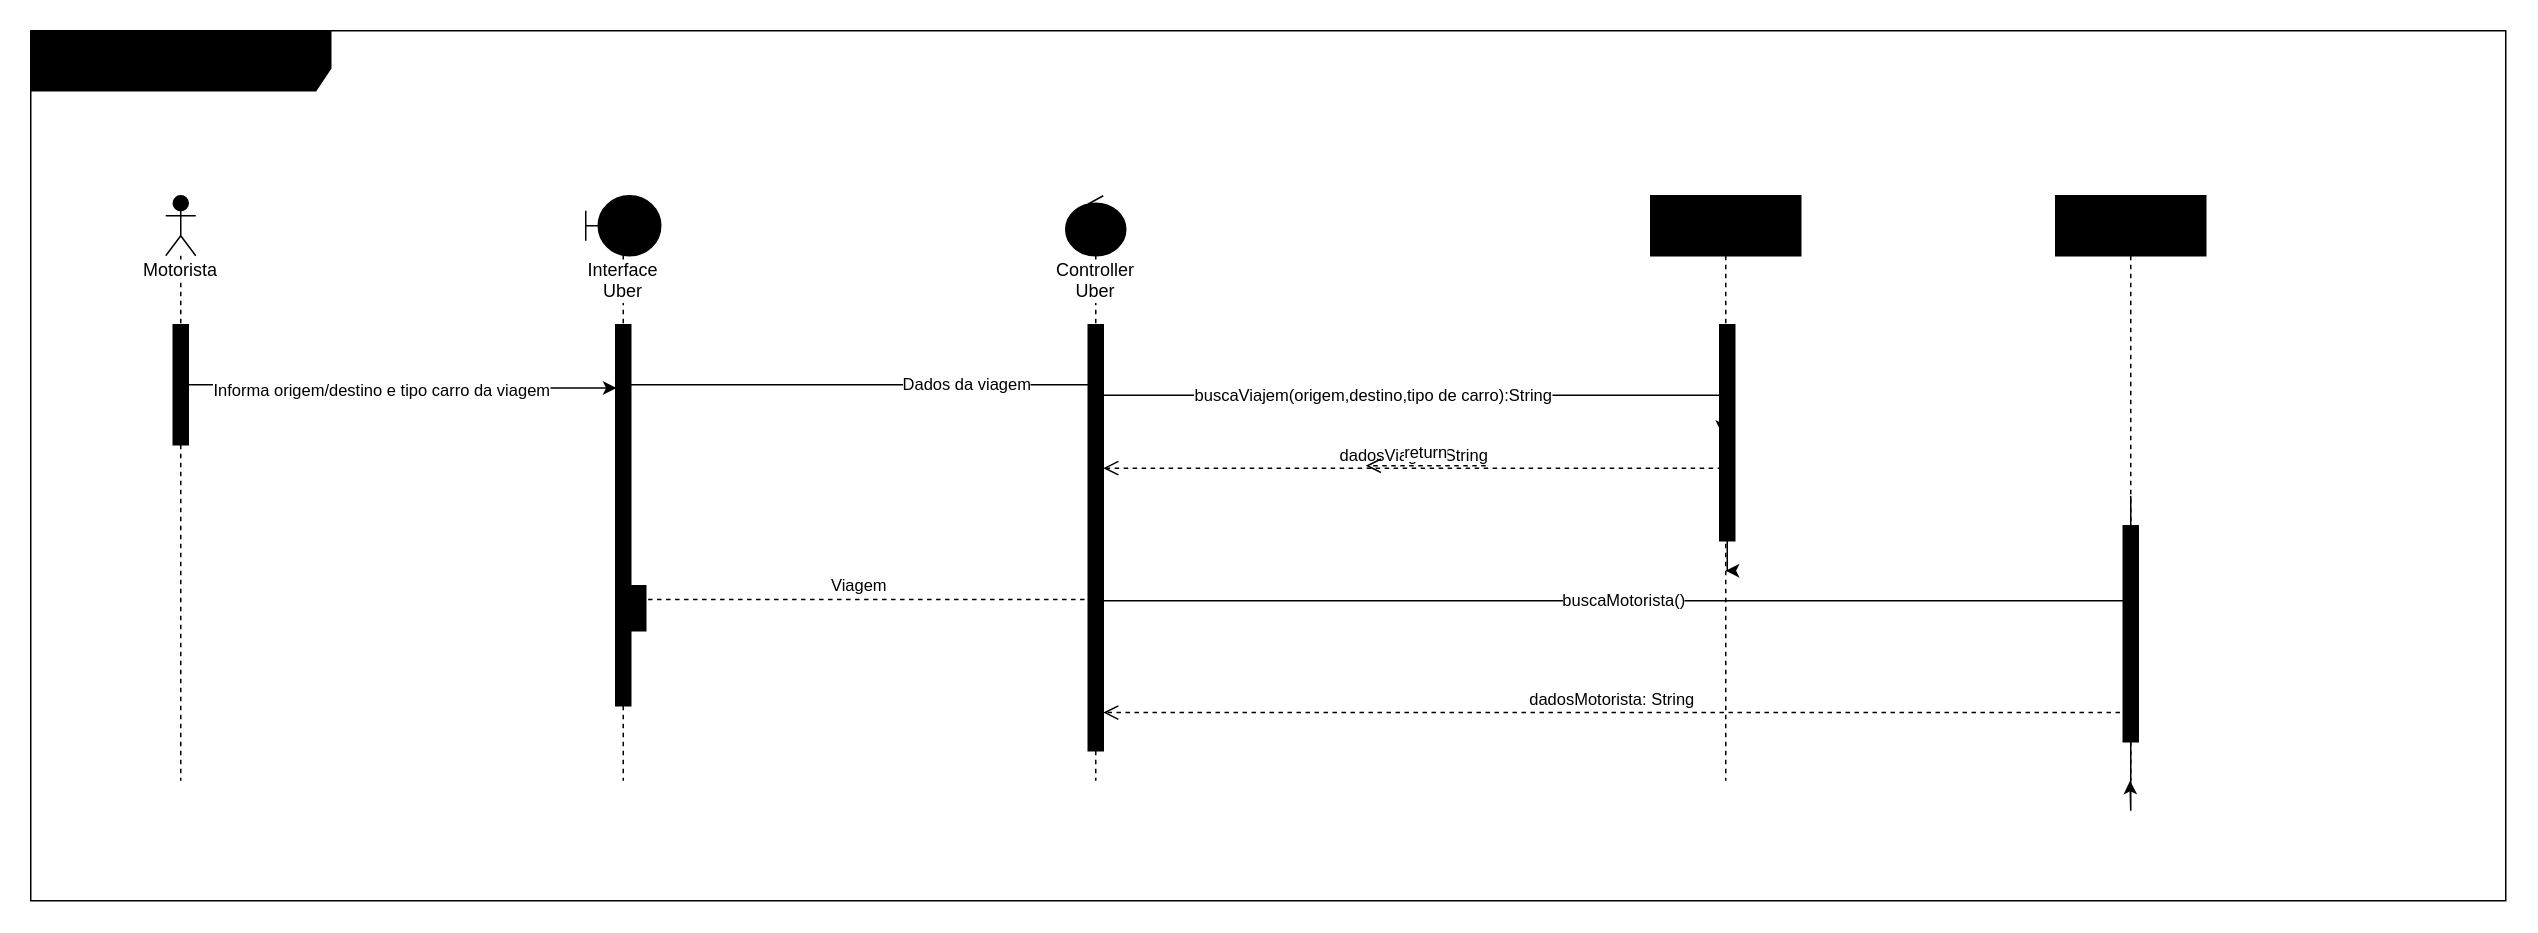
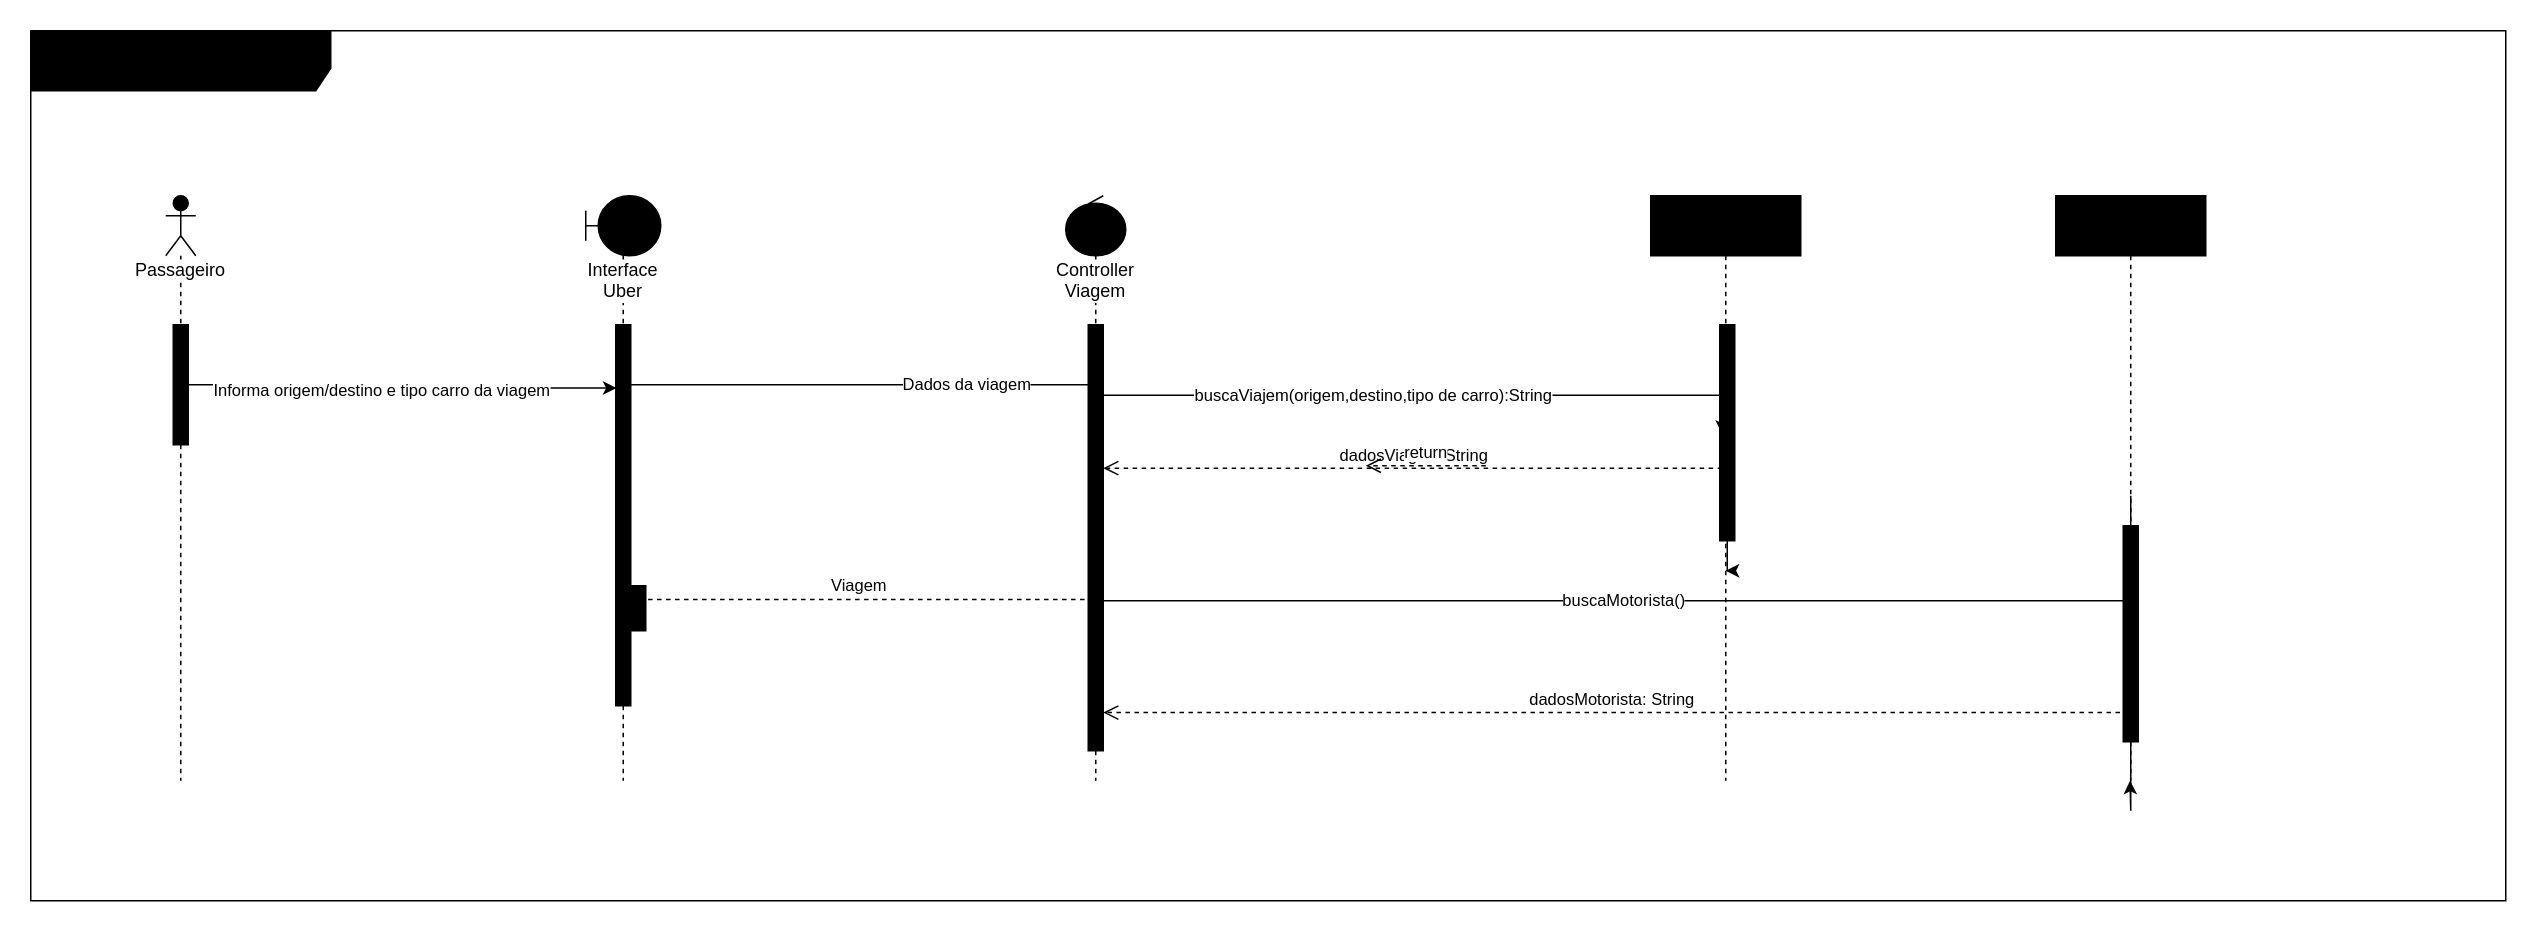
(181, 61) -> (181, 61)
(1096, 293) -> (1096, 293)
(181, 303) -> (181, 303)
